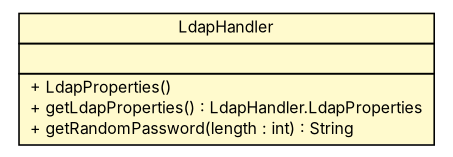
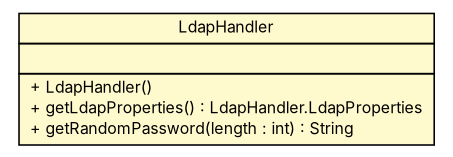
(101, 88) -> (92, 88)
